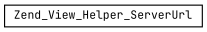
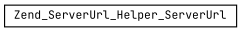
(103, 16) -> (121, 16)
